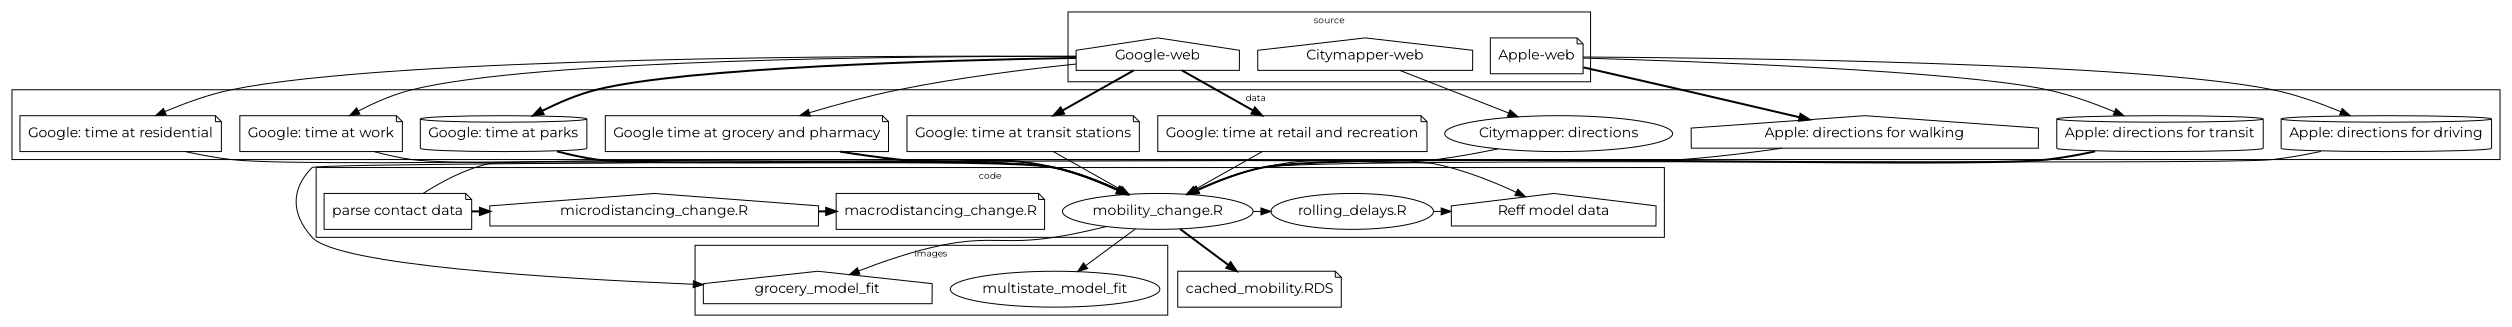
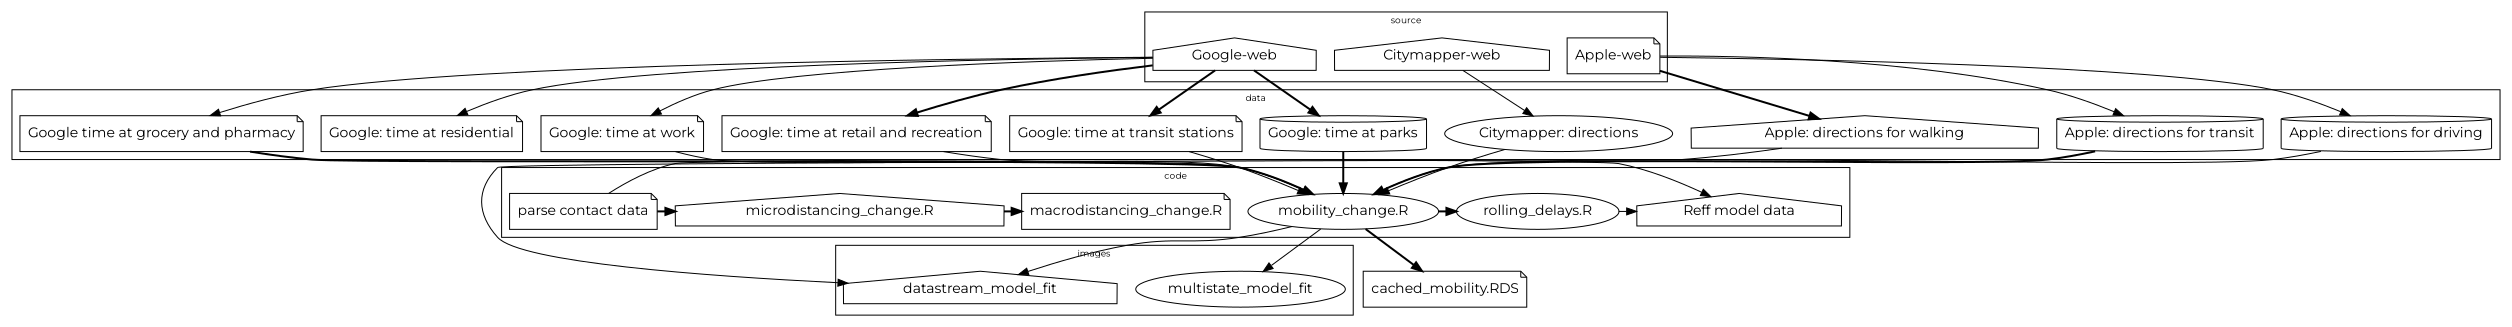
(653, 161) -> none
(1257, 211) -> (1442, 211)
(818, 289) -> (980, 289)
